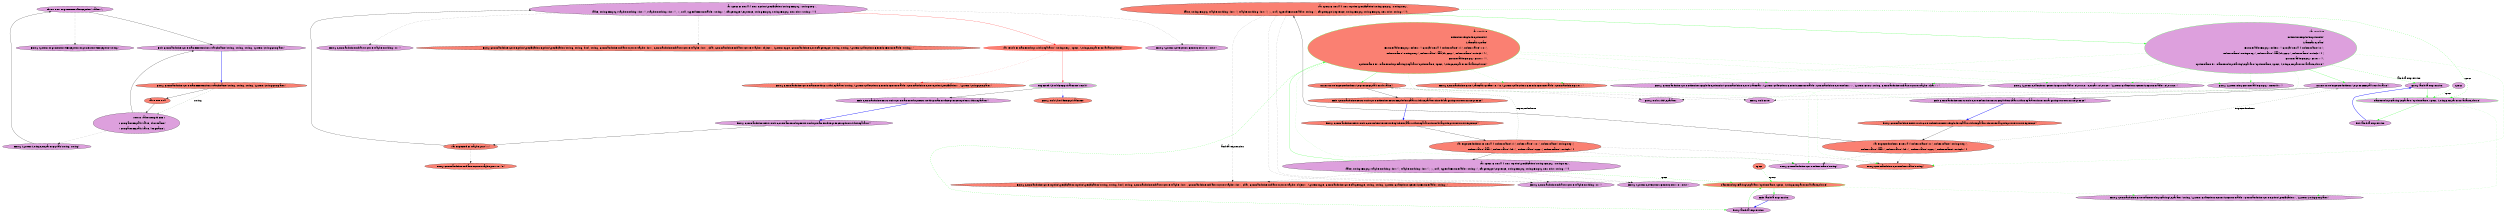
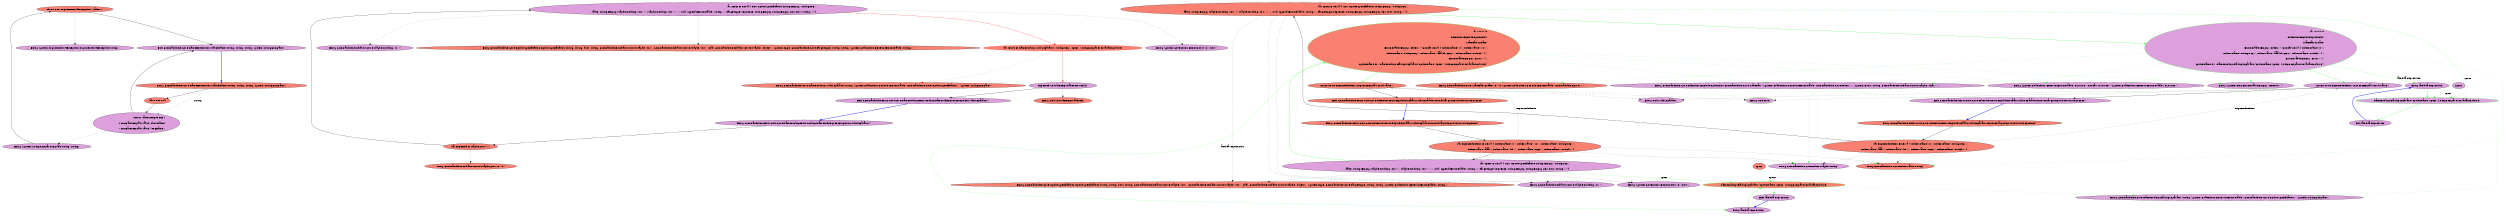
(75, 9) -> (75, 9)
(1063, 86) -> (1063, 86)
(1063, 92) -> (1063, 92)
(1760, 101) -> (1760, 101)
(1809, 166) -> (1809, 166)
